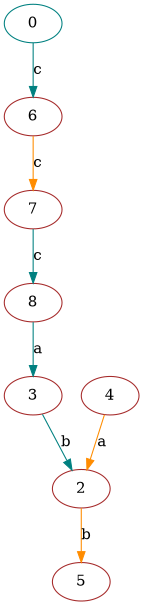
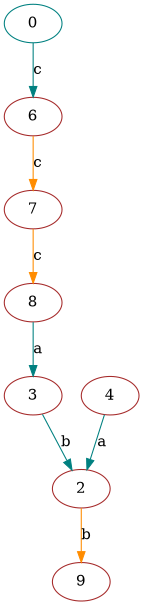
(33, 251) -> (33, 251)
(97, 437) -> (97, 437)
(81, 582) -> (81, 582)
